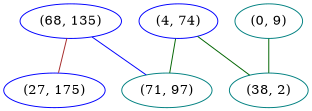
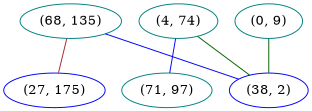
(71, 21) -> (71, 21)
(178, 21) -> (178, 21)
(119, 56) -> (165, 54)
(173, 56) -> (174, 51)
(269, 90) -> (269, 90)
